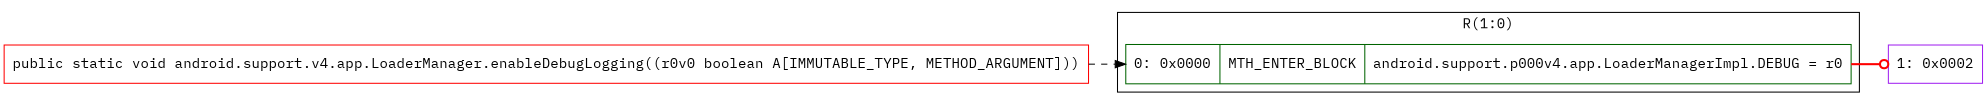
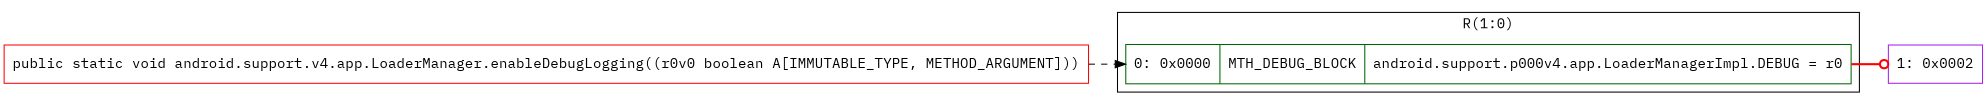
(1292, 64) -> (1292, 64)
